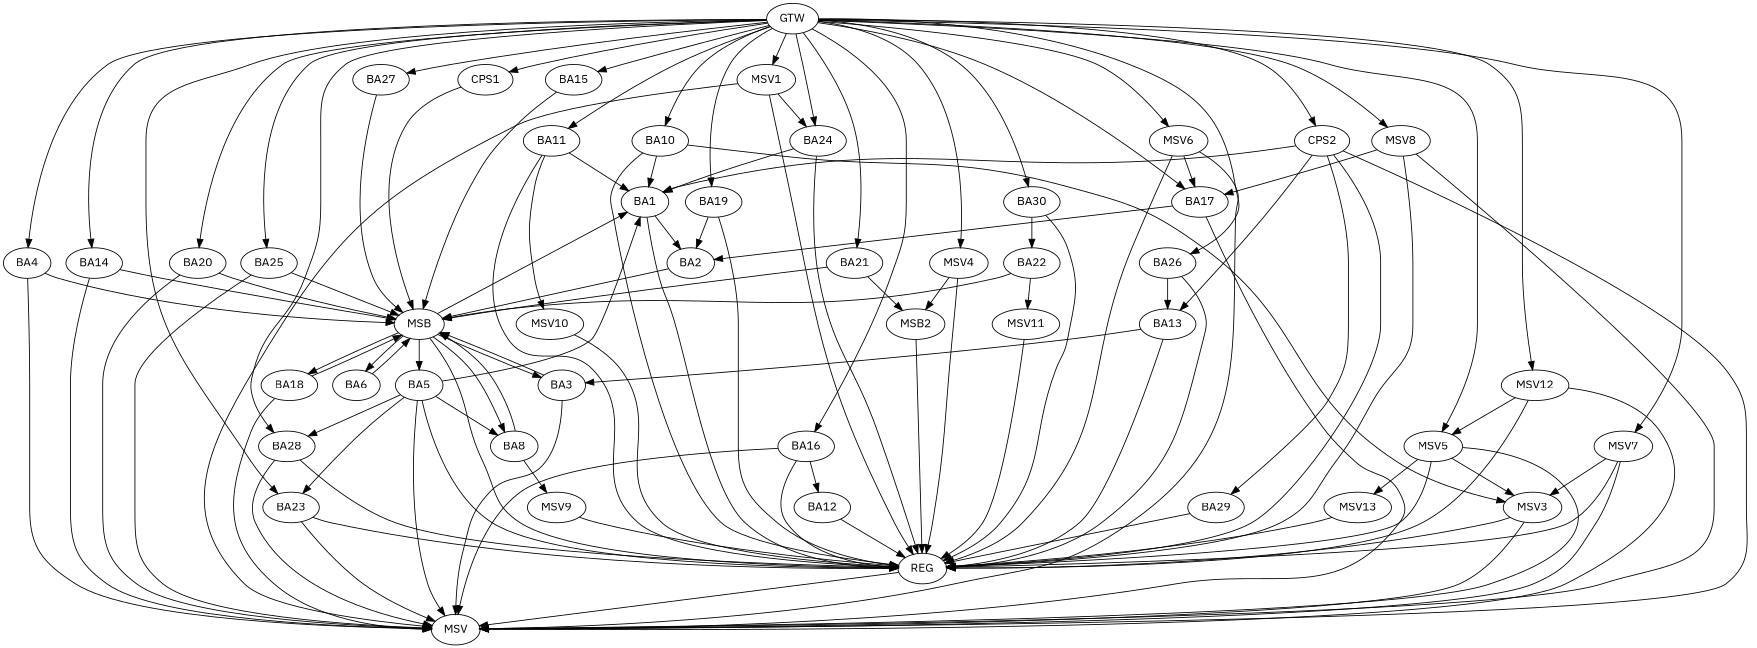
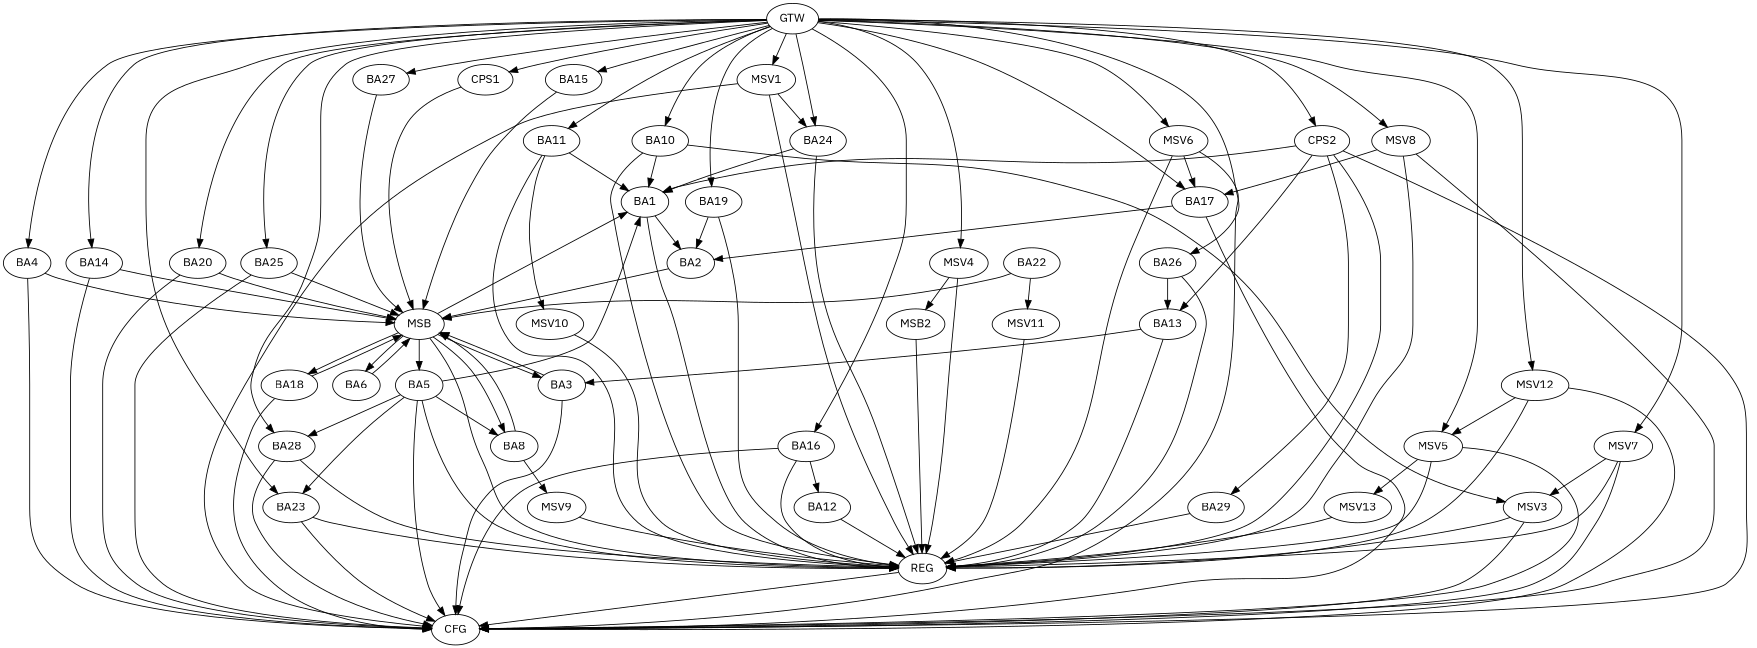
(1032, 202) -> none
(855, 263) -> none
(1474, 471) -> none
(456, 630) -> (456, 630)
